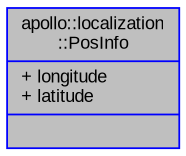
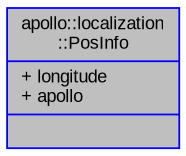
(58, 97) -> (52, 97)
